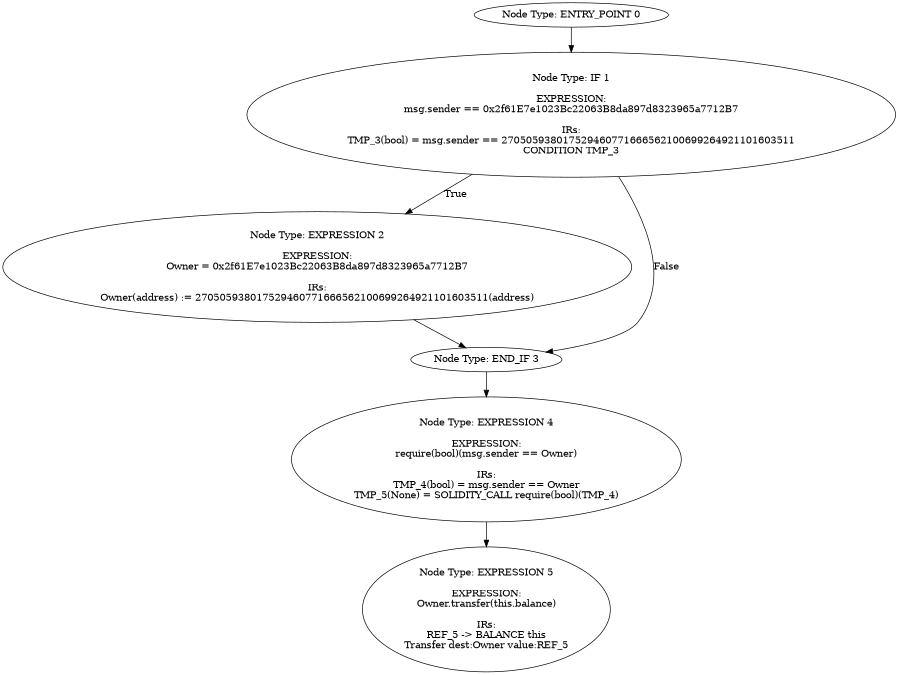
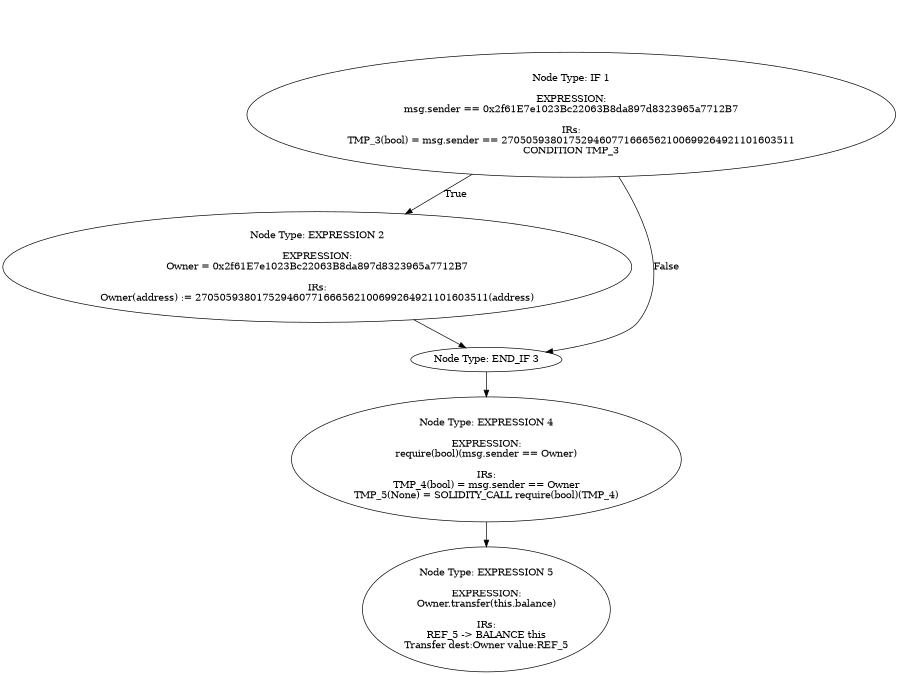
(571, 15) -> none
